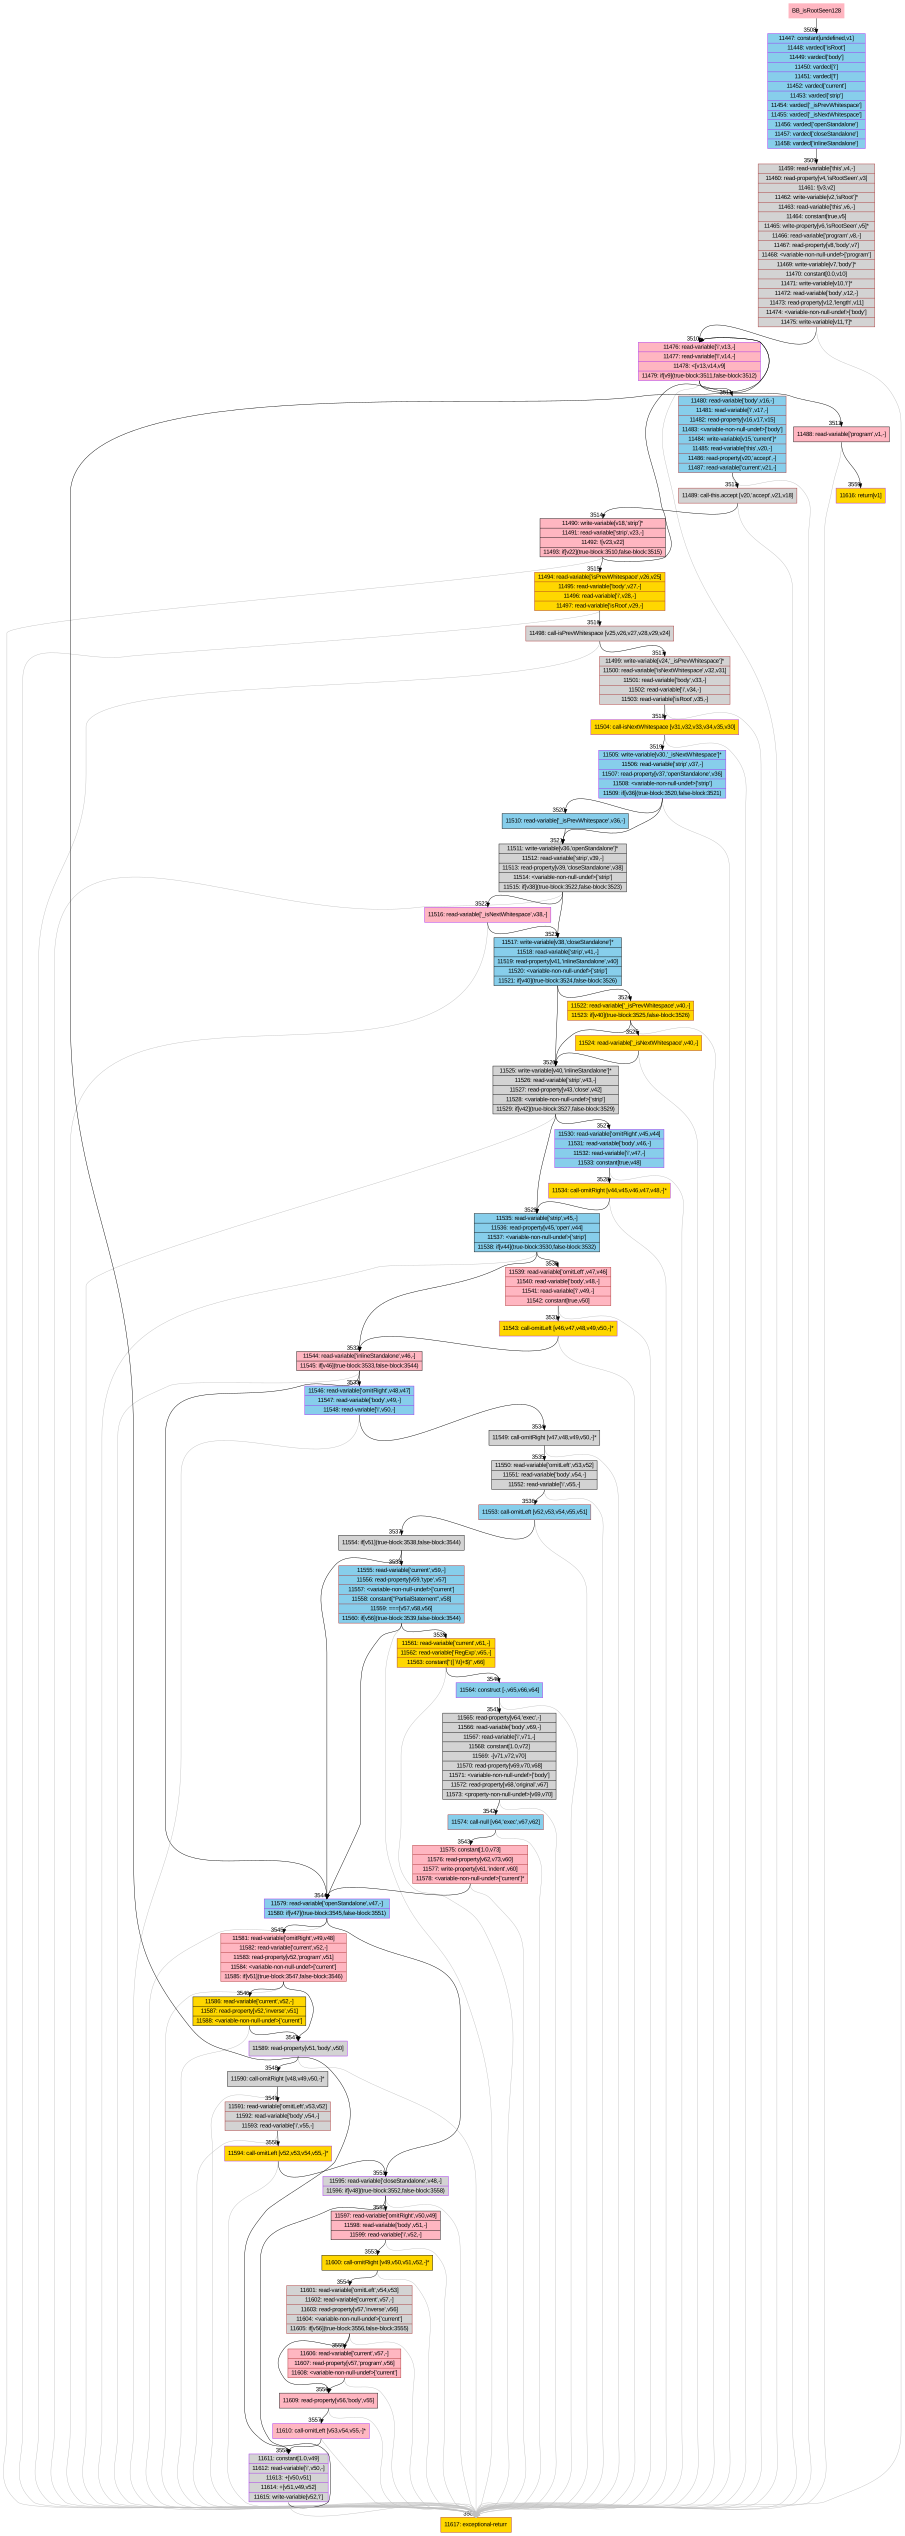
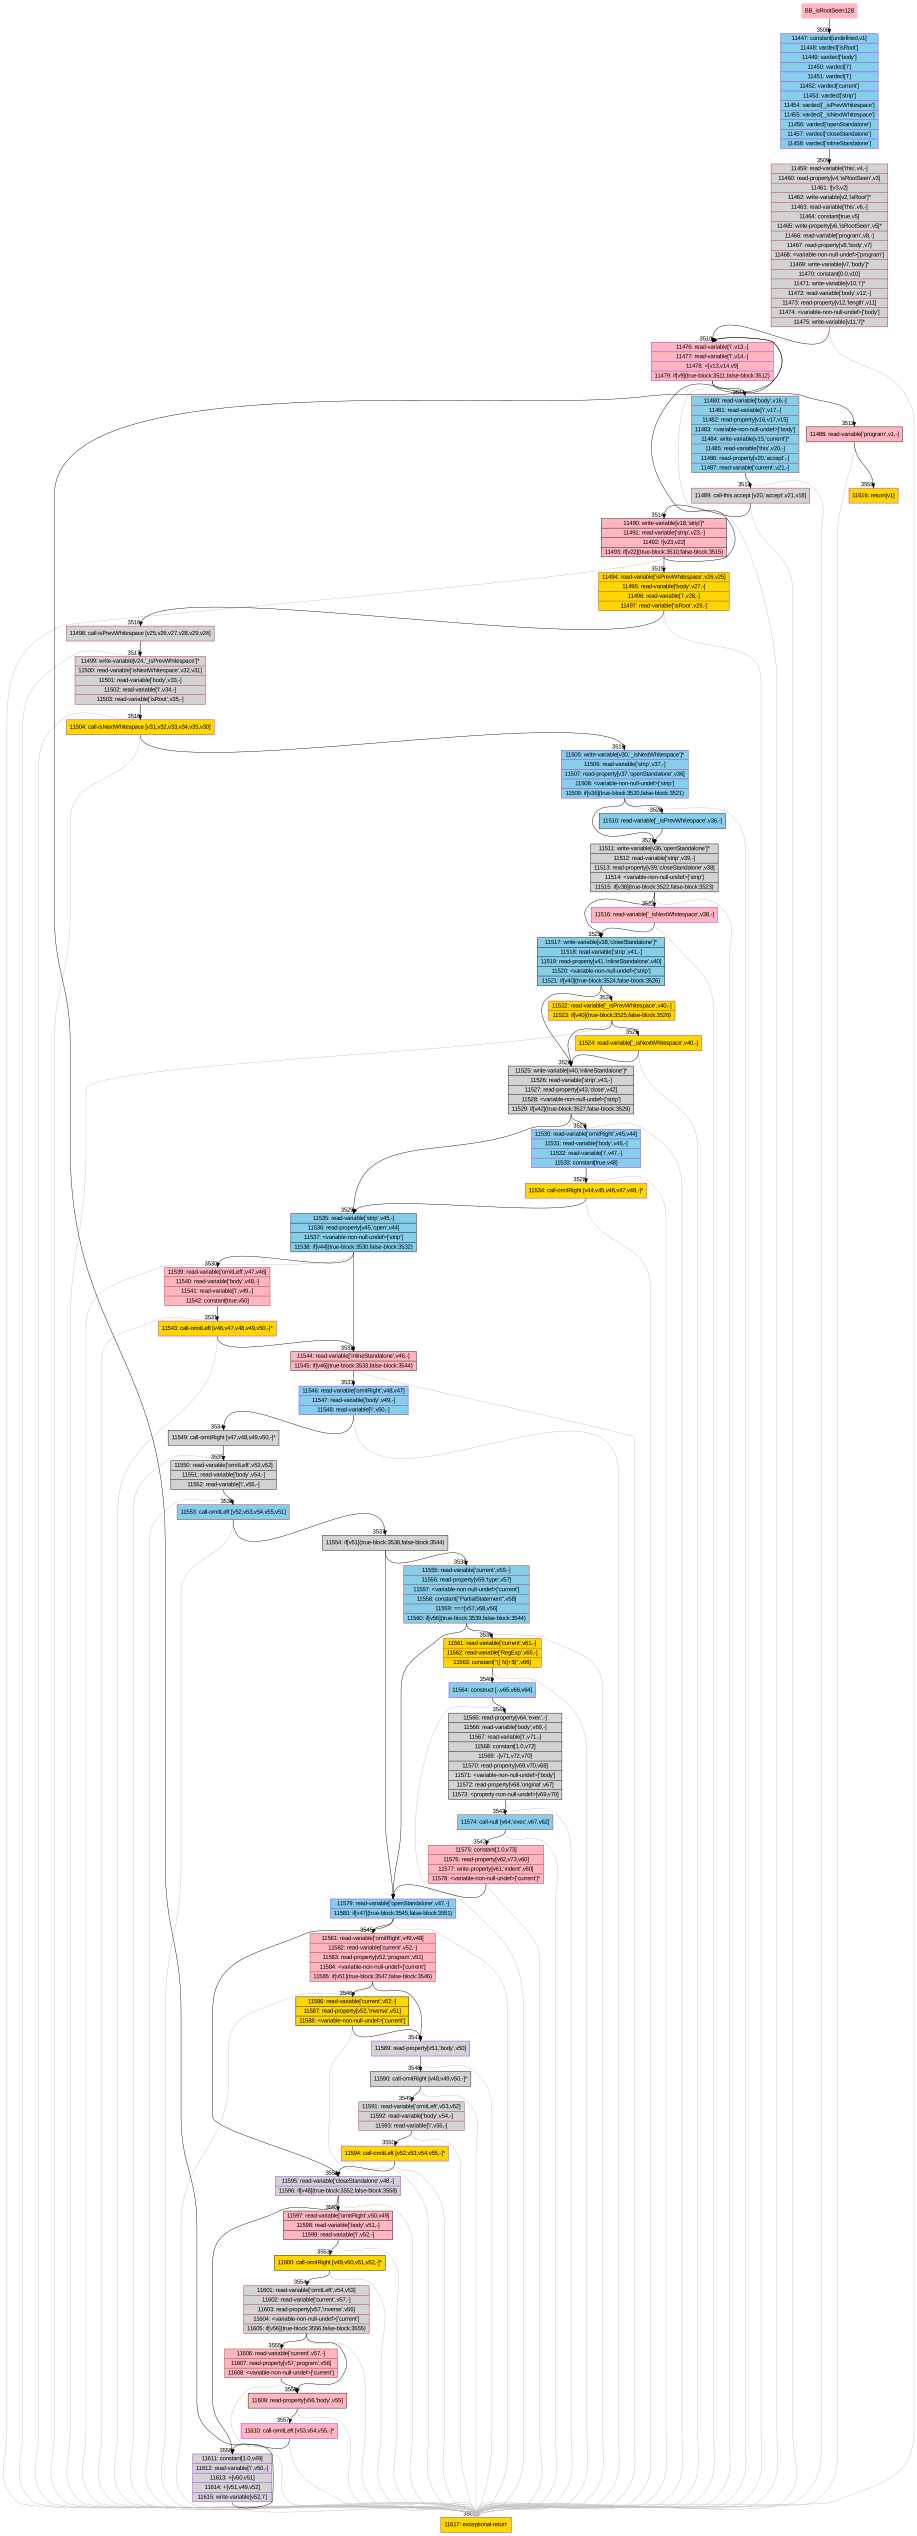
(165, 1615) -> none
